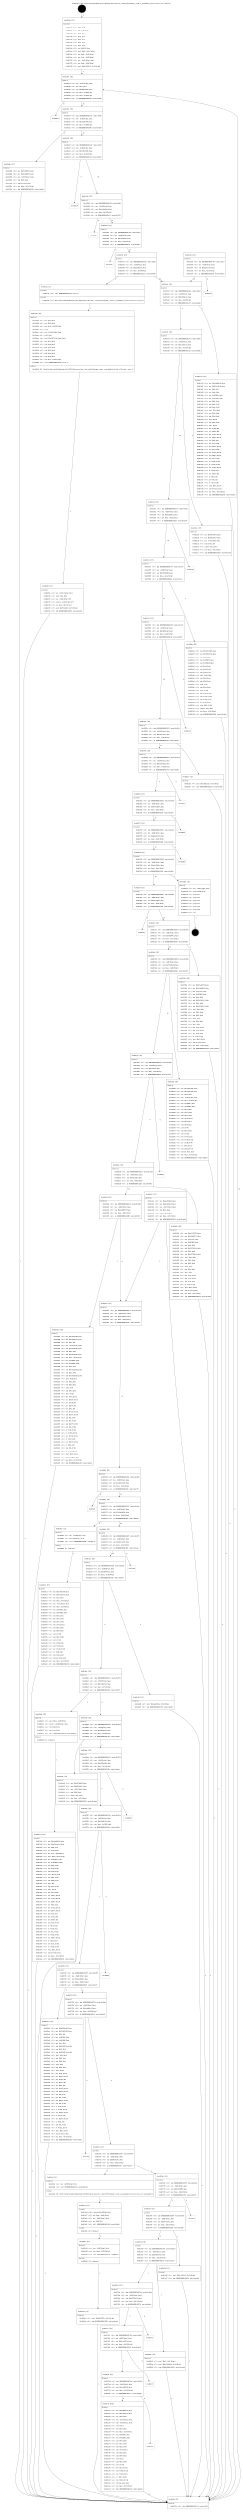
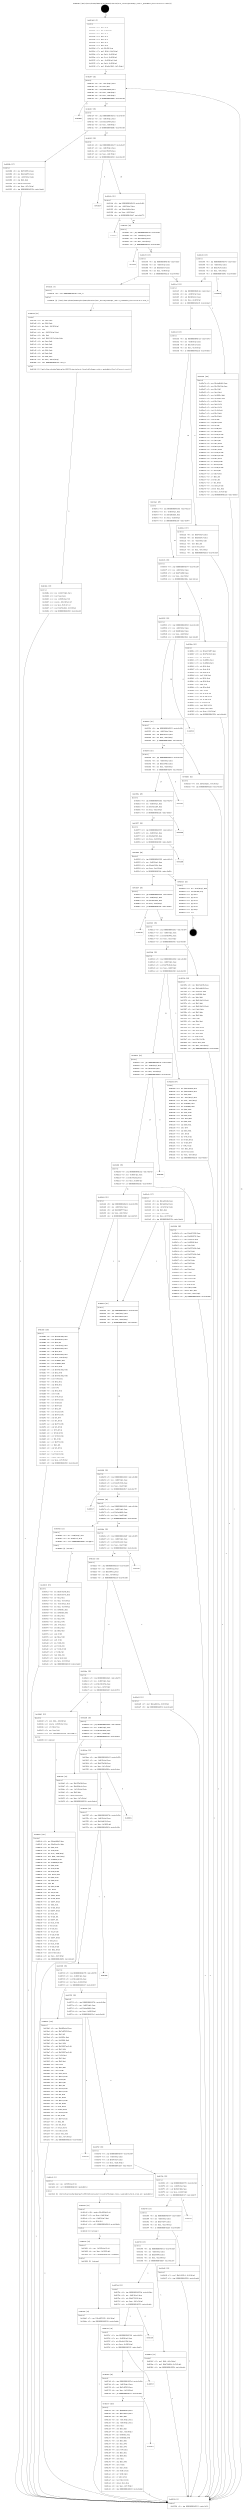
(190, 570) -> none
